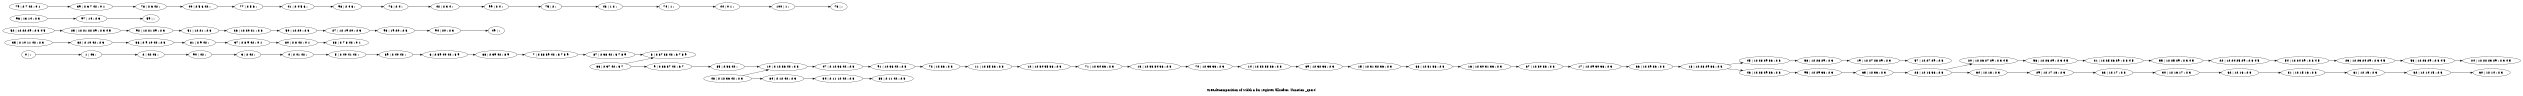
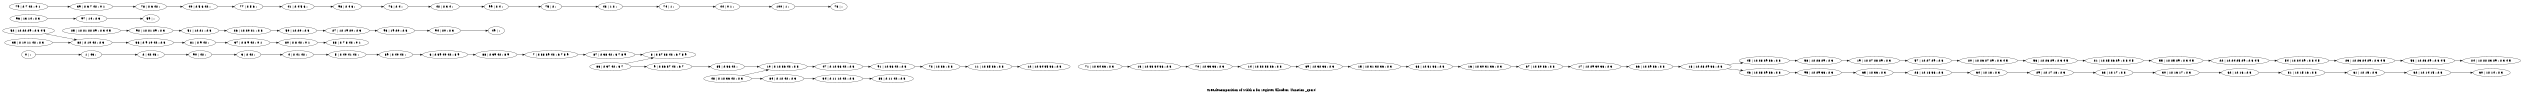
(57, 31) -> (60, 37)
(1073, 67) -> none
(1957, 67) -> (1954, 61)
